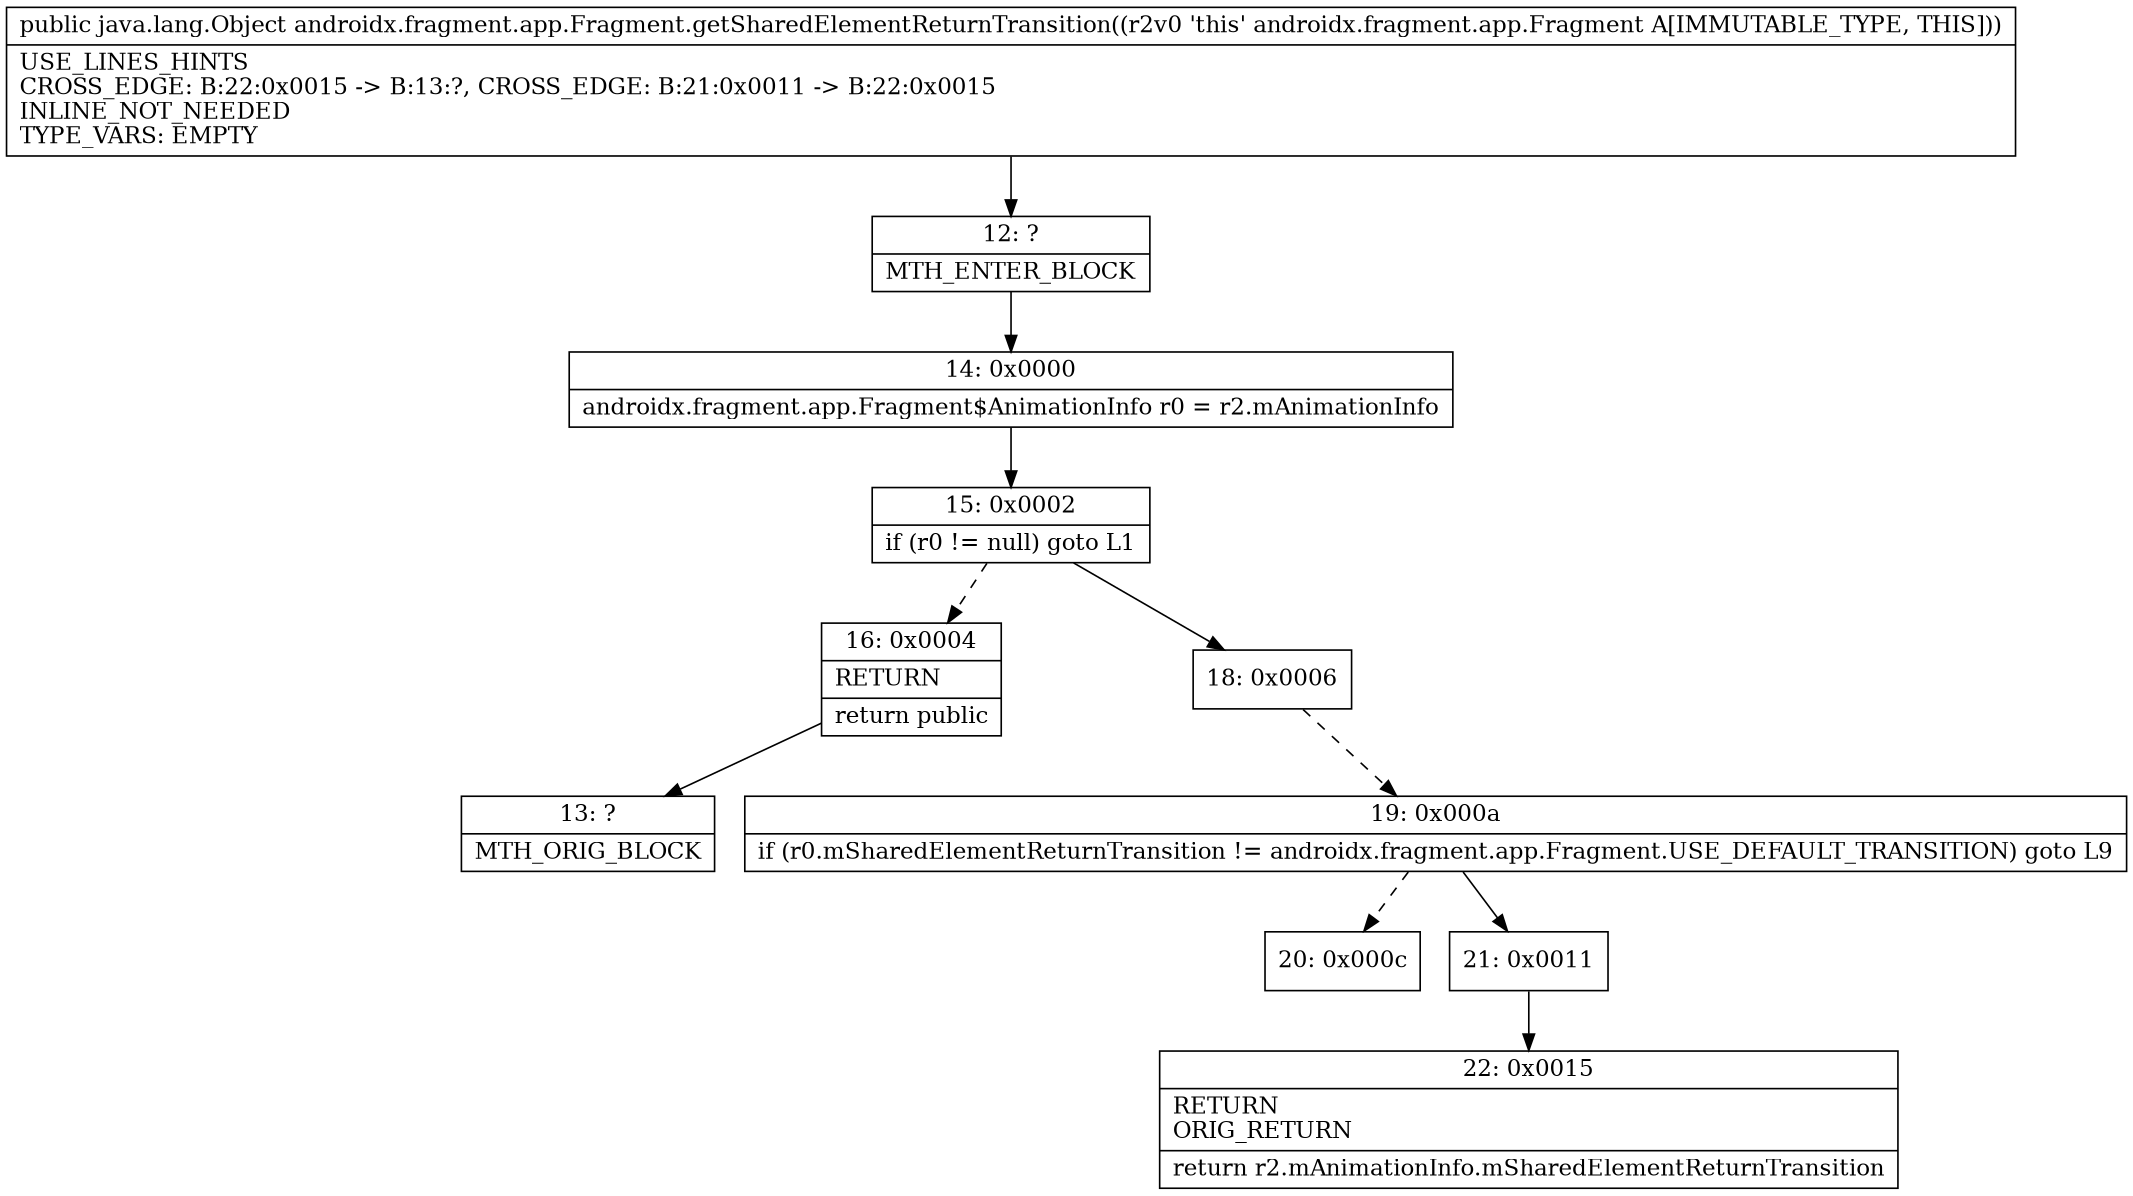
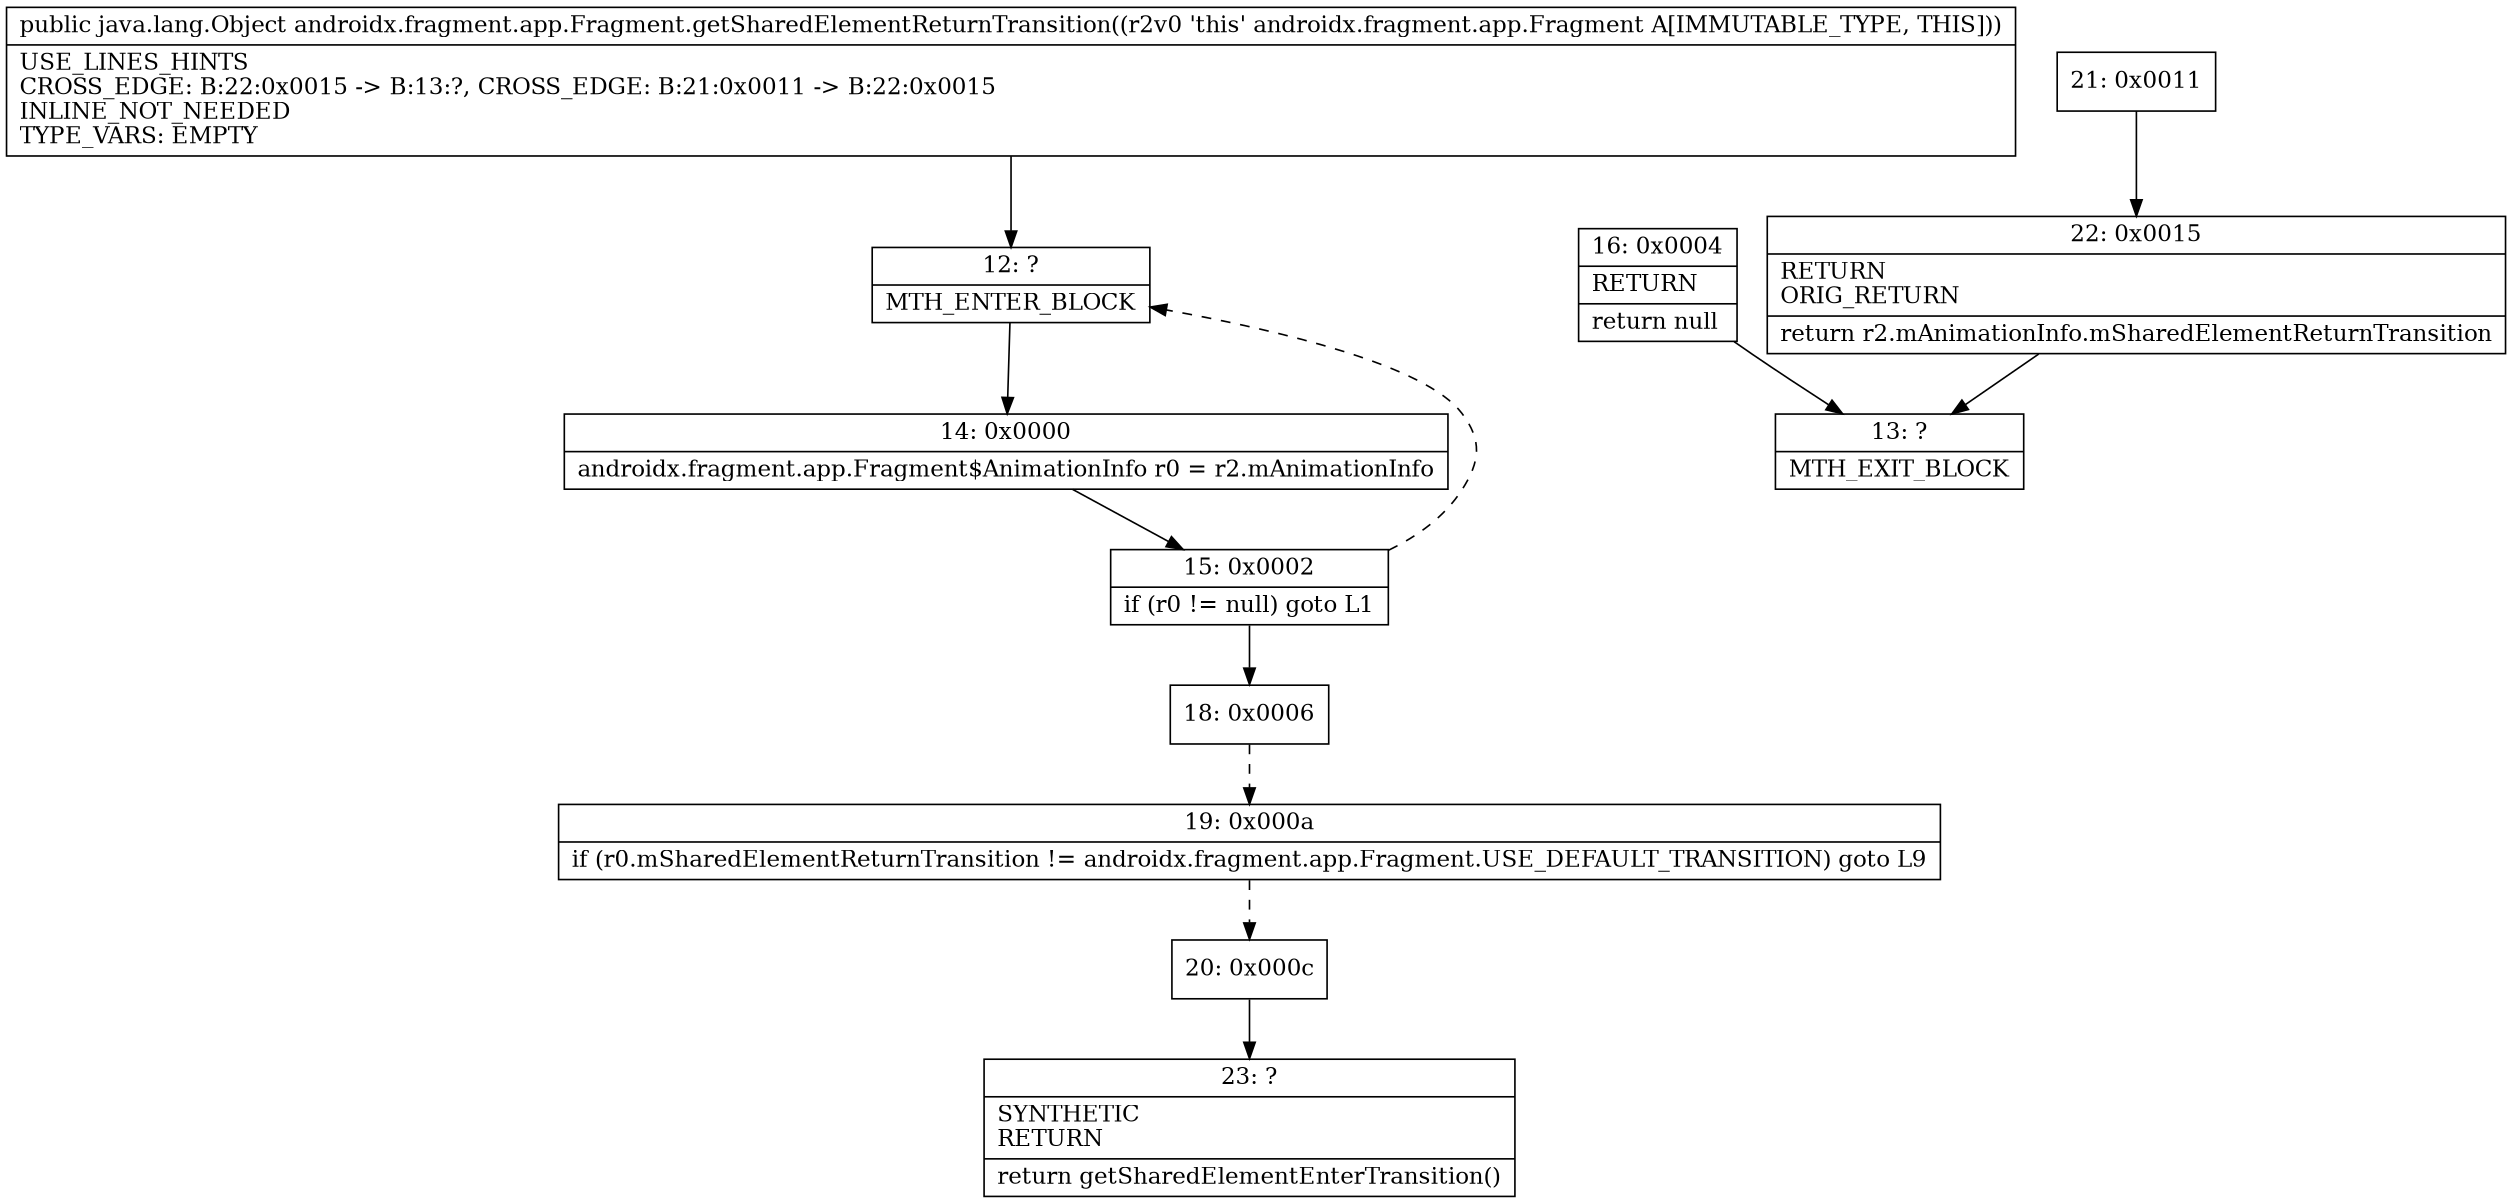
none -> (2002, 379)
(972, 586) -> (1405, 375)
(911, 716) -> (1655, 322)
(588, 852) -> (1900, 470)
(1480, 895) -> none
none -> (1250, 1128)
